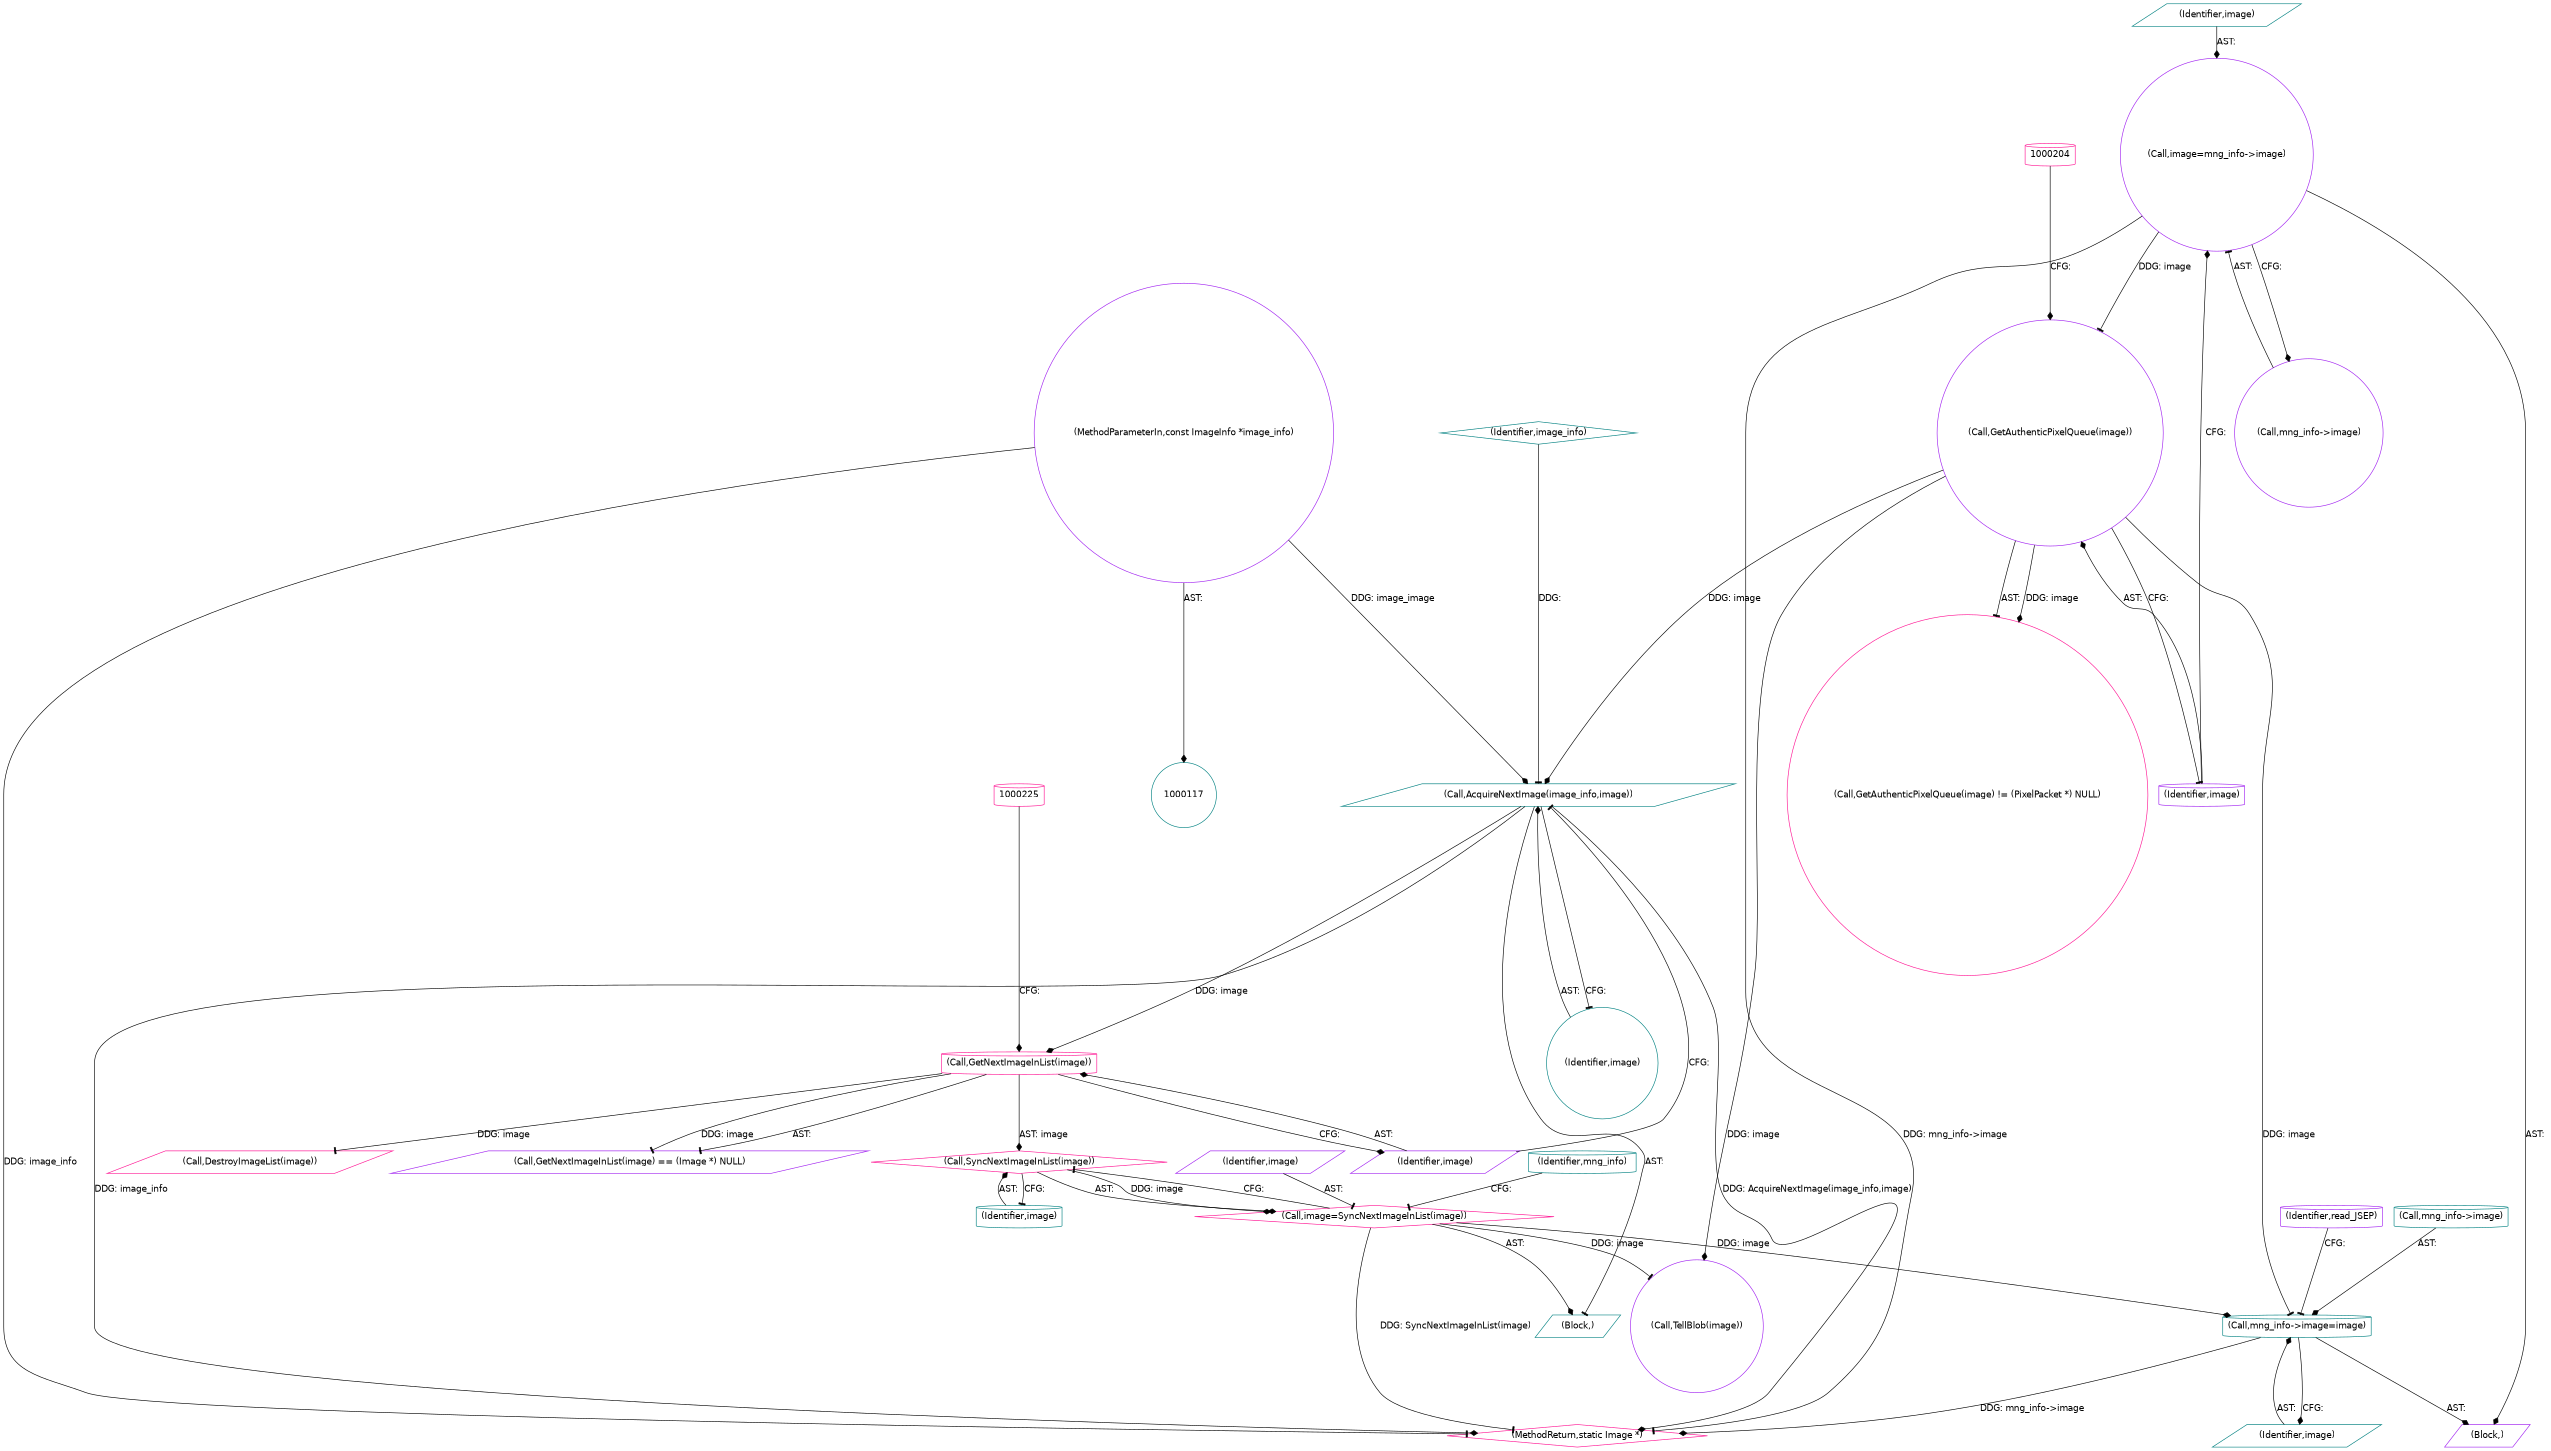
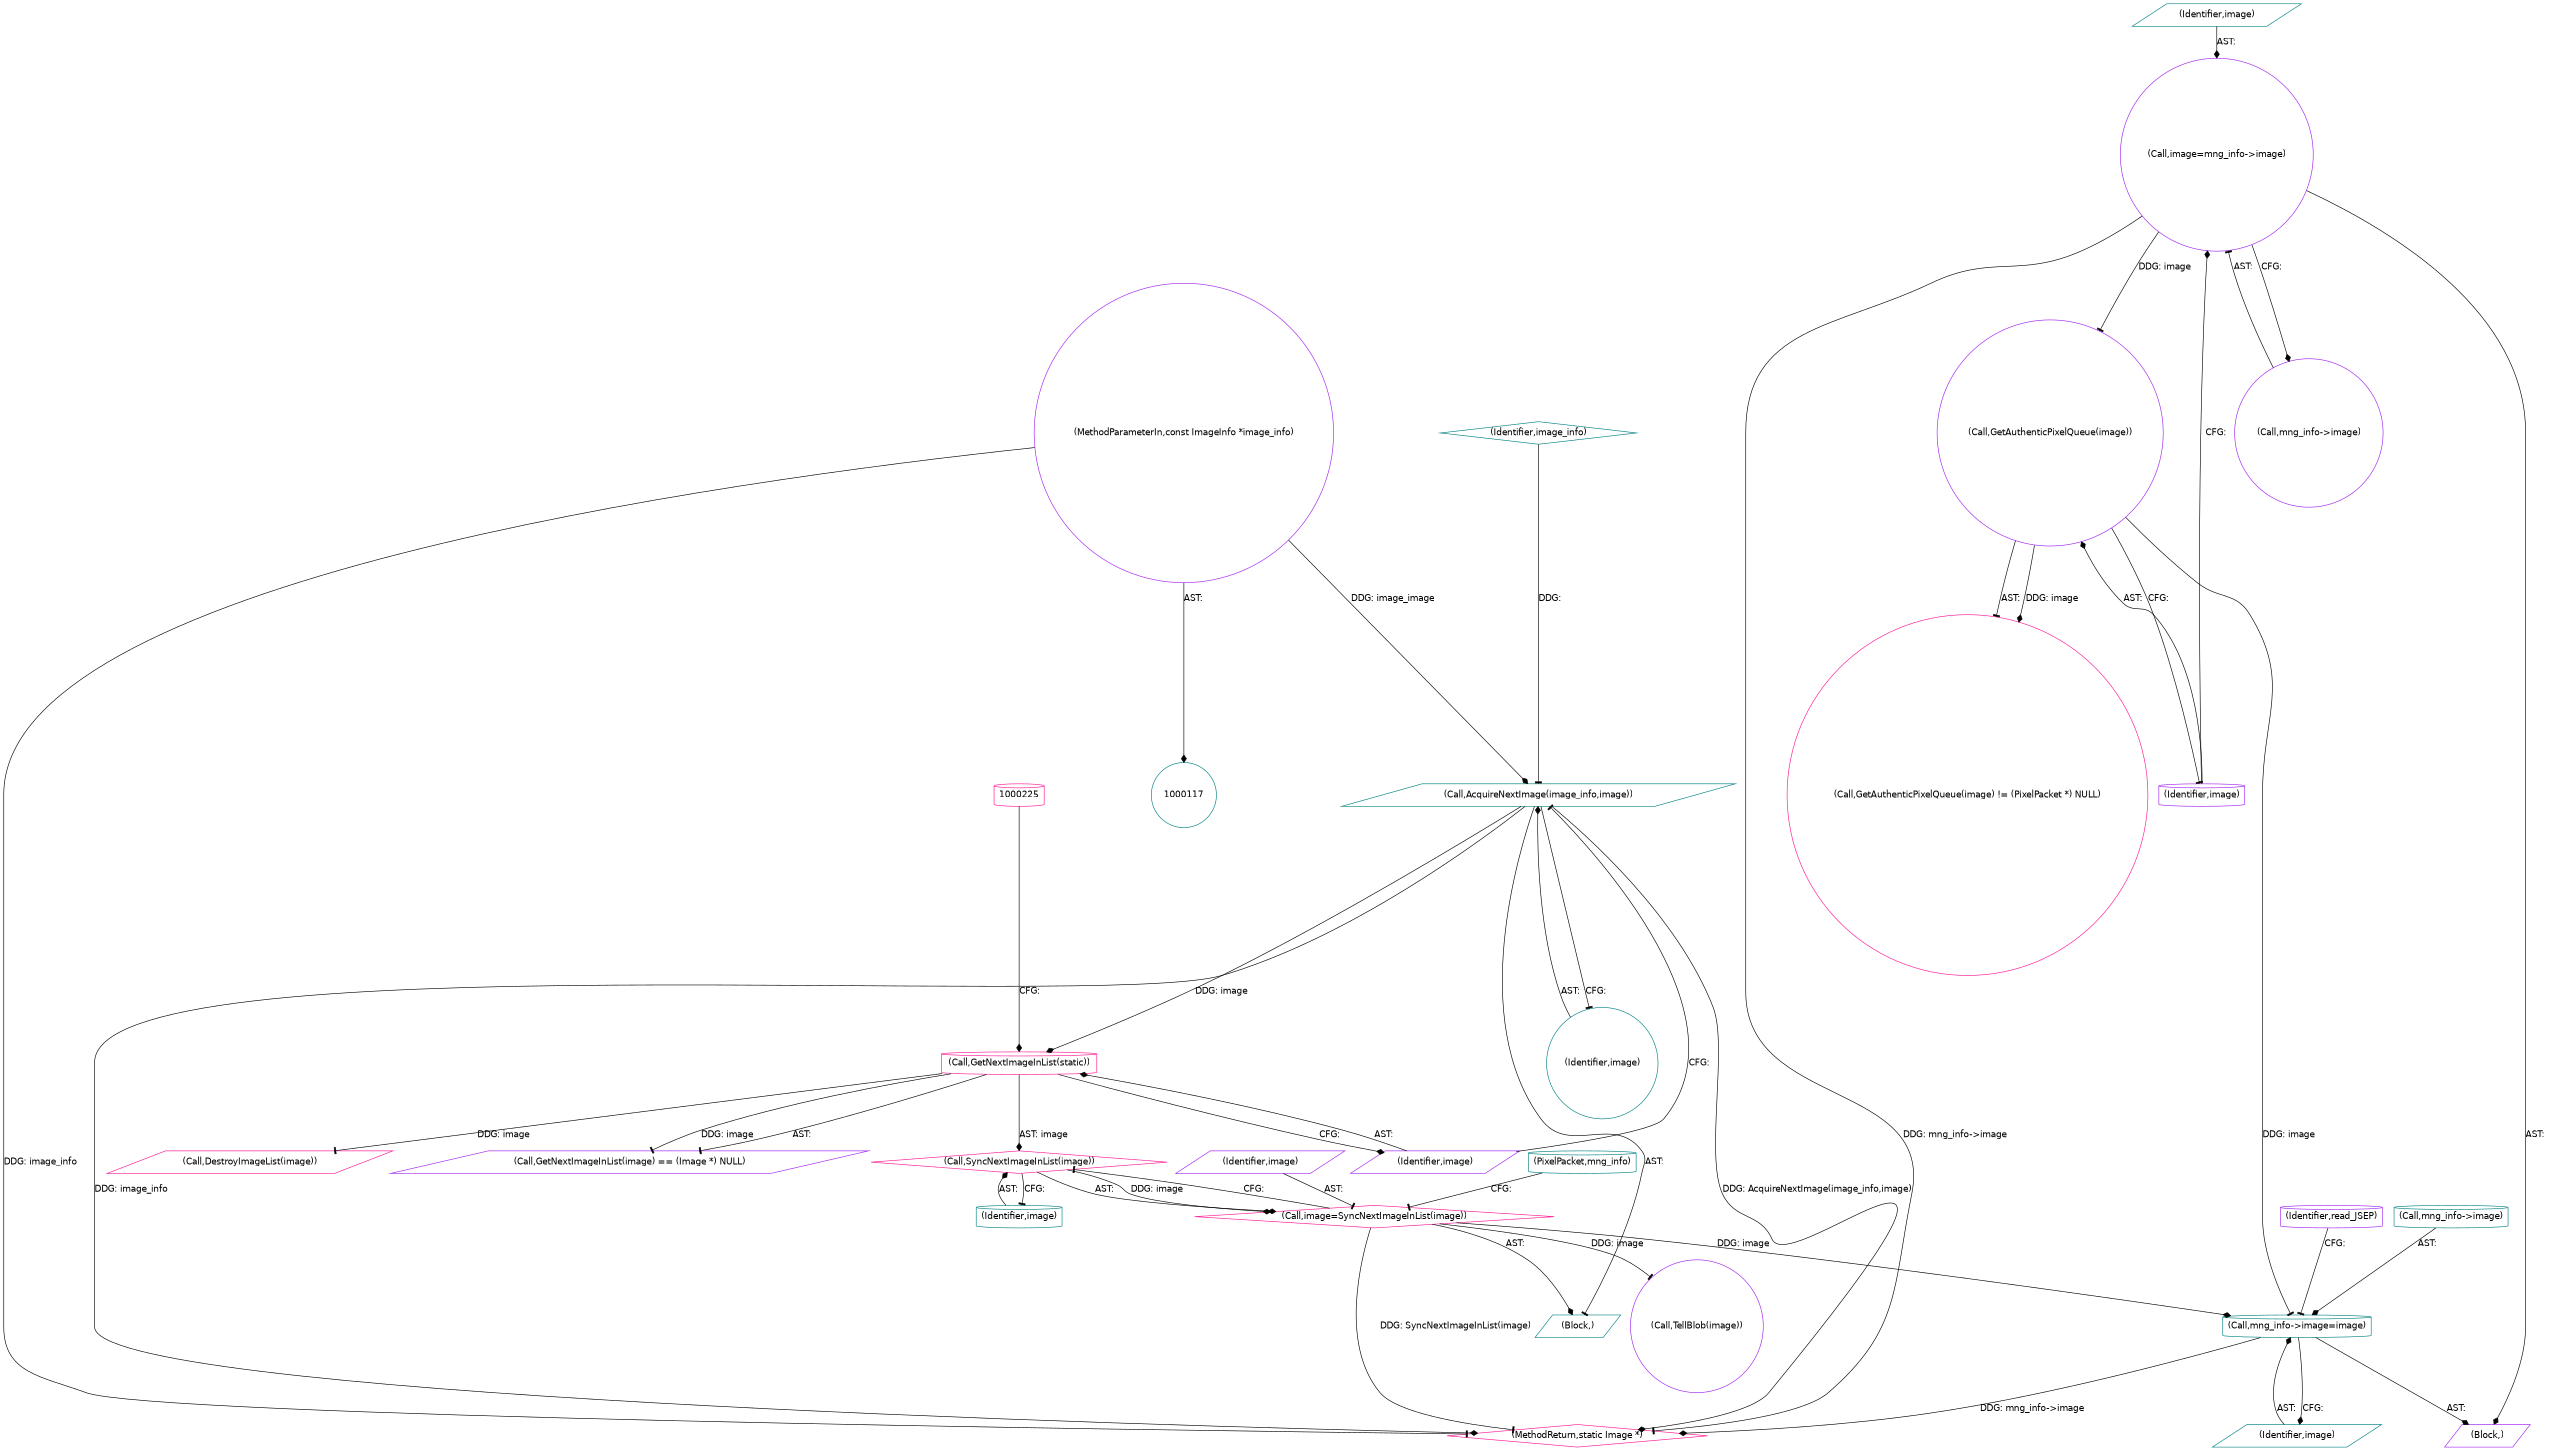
(2050, 155) -> none
(1717, 587) -> none
(1757, 826) -> none
(1019, 1063) -> (1019, 1063)
(1582, 1162) -> (1582, 1162)
